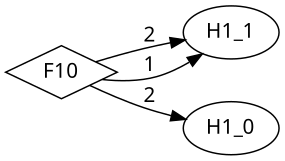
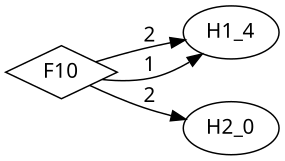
(231, 32) -> (231, 32)
(231, 128) -> (231, 128)
